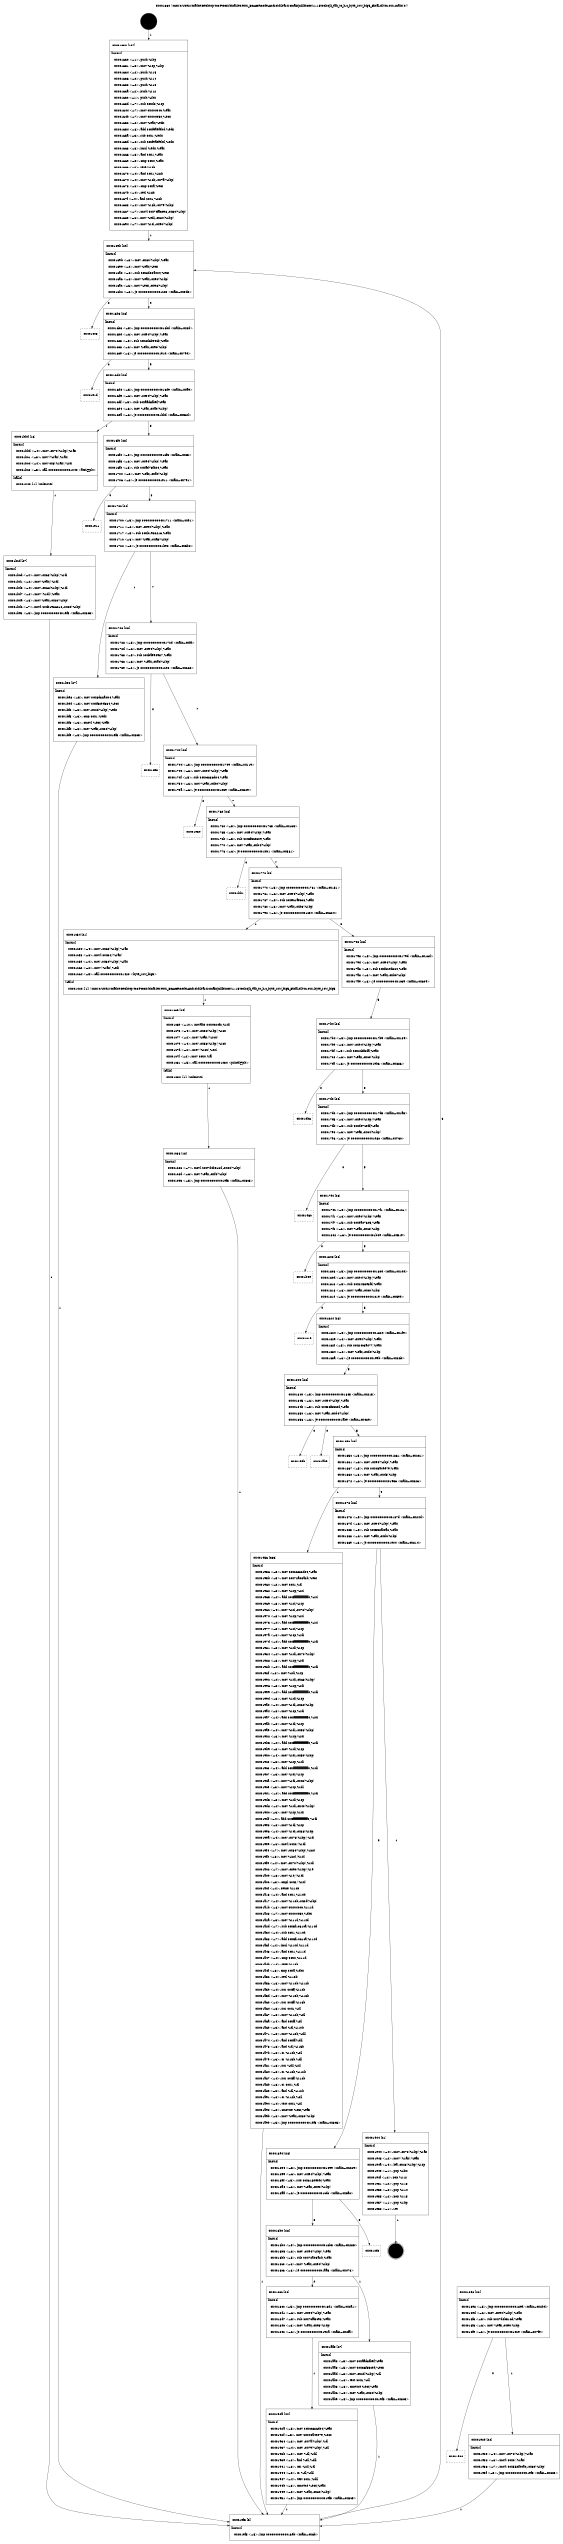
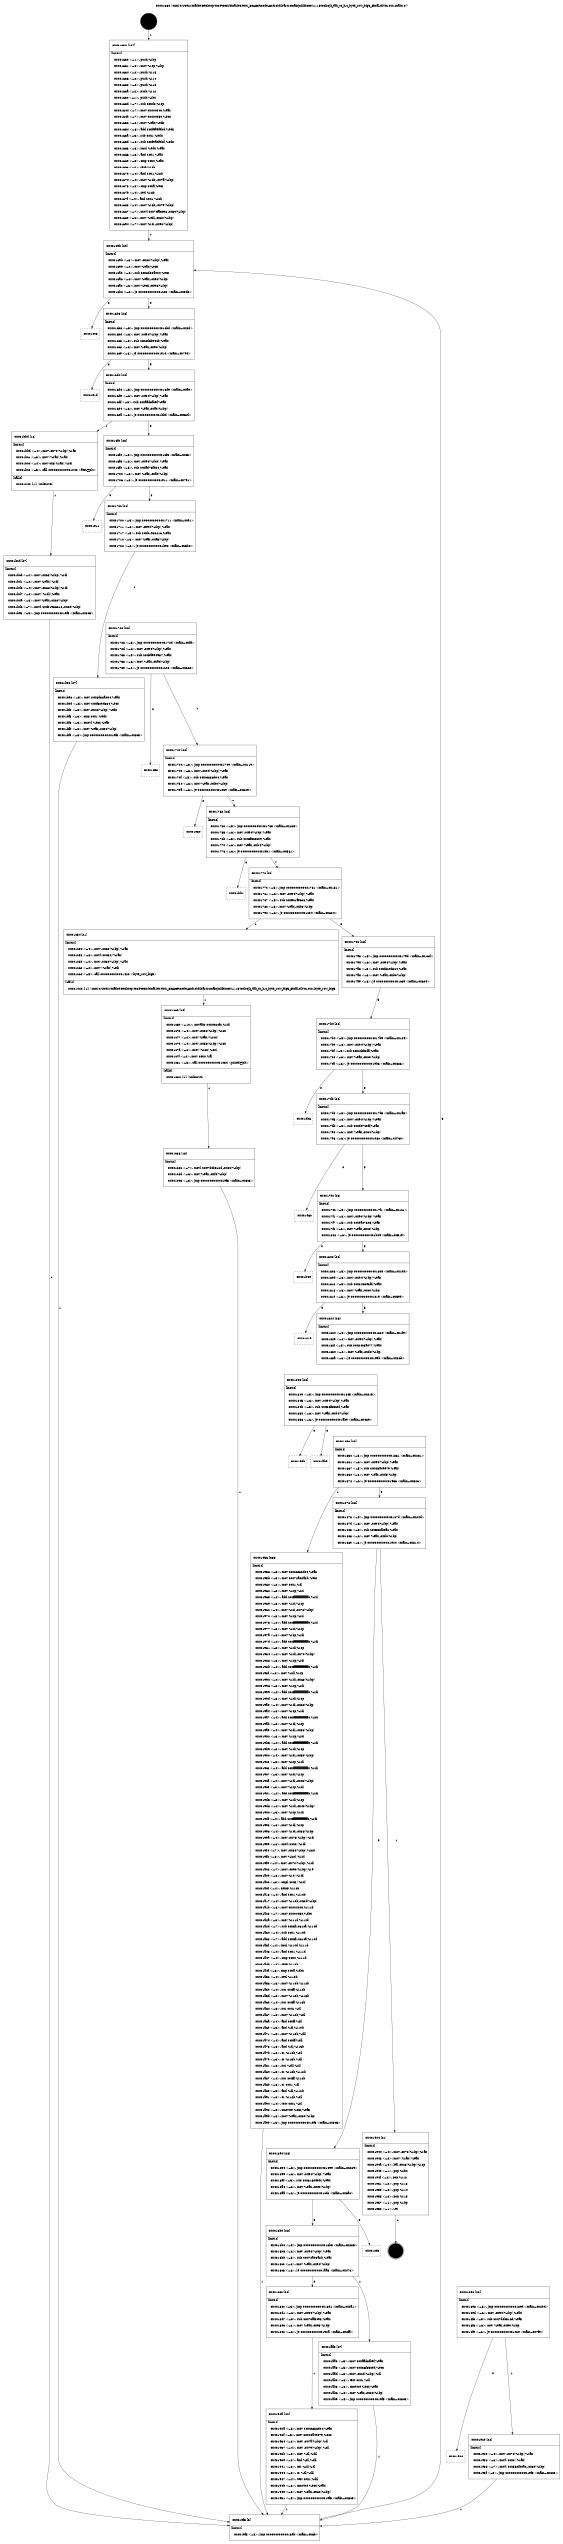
(150, 236) -> (150, 236)
(151, 586) -> none
(347, 1369) -> none
(354, 1430) -> none
